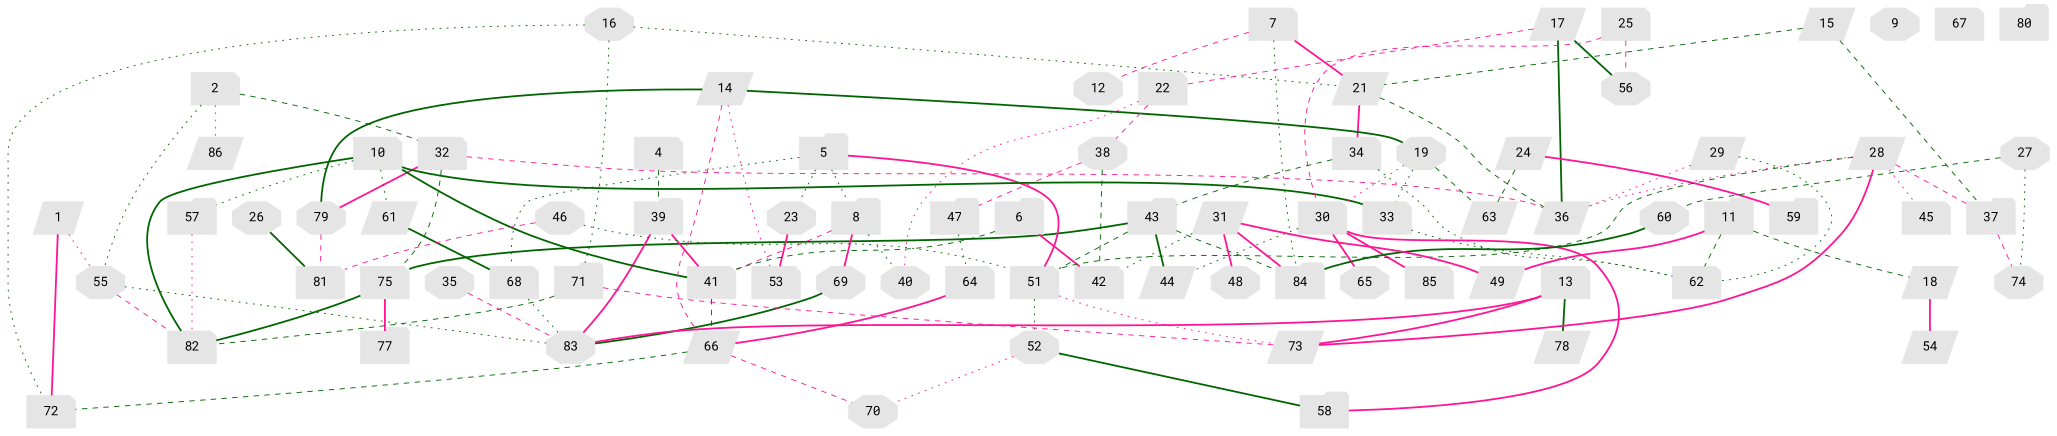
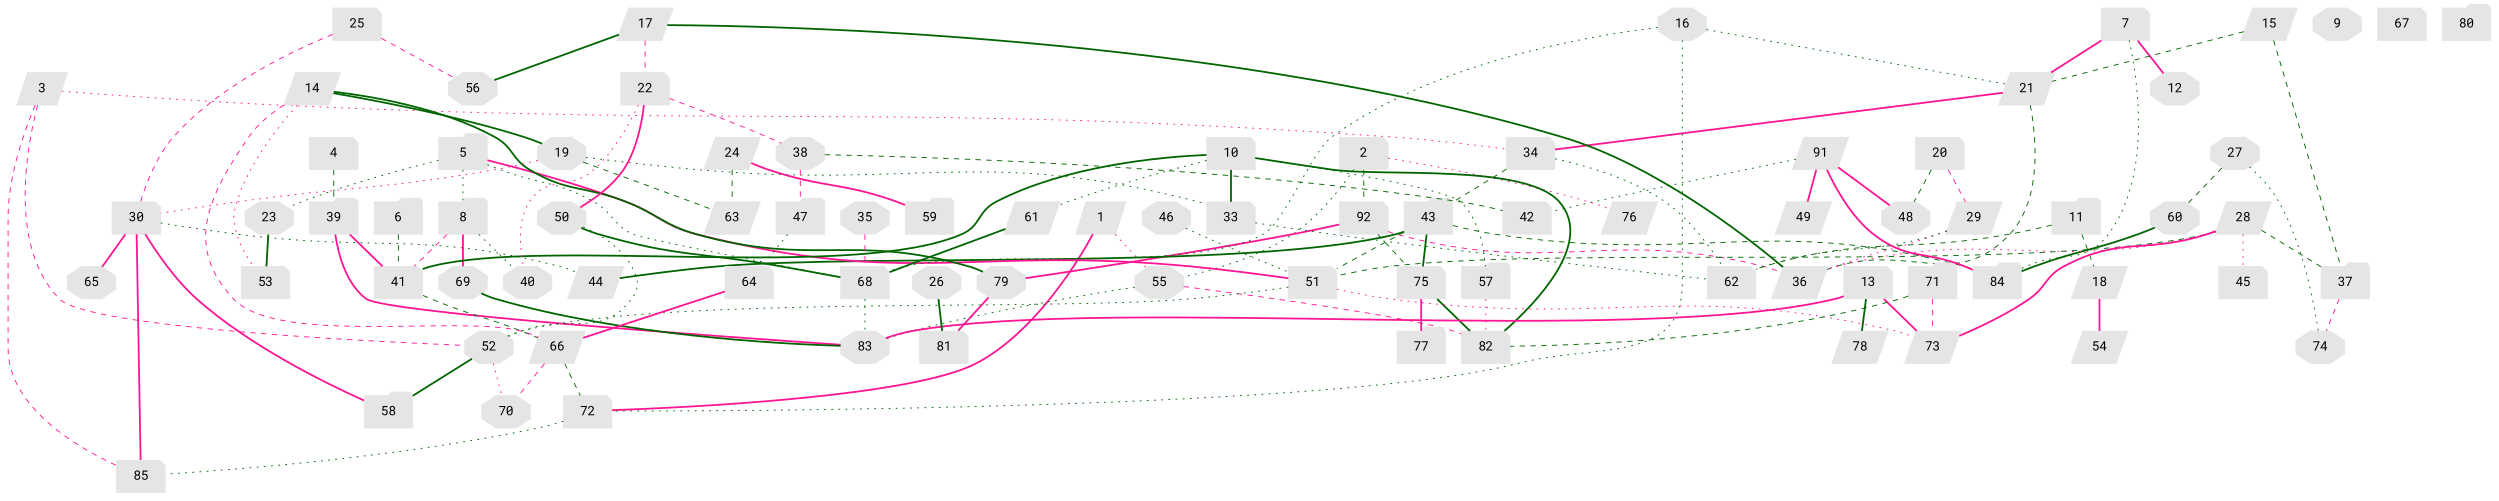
(1182, 54) -> (2154, 61)
none -> (42, 89)
(215, 153) -> (1629, 218)
(442, 153) -> (1364, 218)
none -> (1940, 153)
(603, 154) -> (1291, 200)
(1931, 184) -> (2291, 248)
none -> (562, 218)
(1220, 218) -> (1820, 153)
(449, 240) -> none
(321, 250) -> (973, 314)
(784, 250) -> (267, 250)
(1059, 250) -> none
(1615, 251) -> none
(510, 315) -> (865, 245)
none -> (365, 456)
